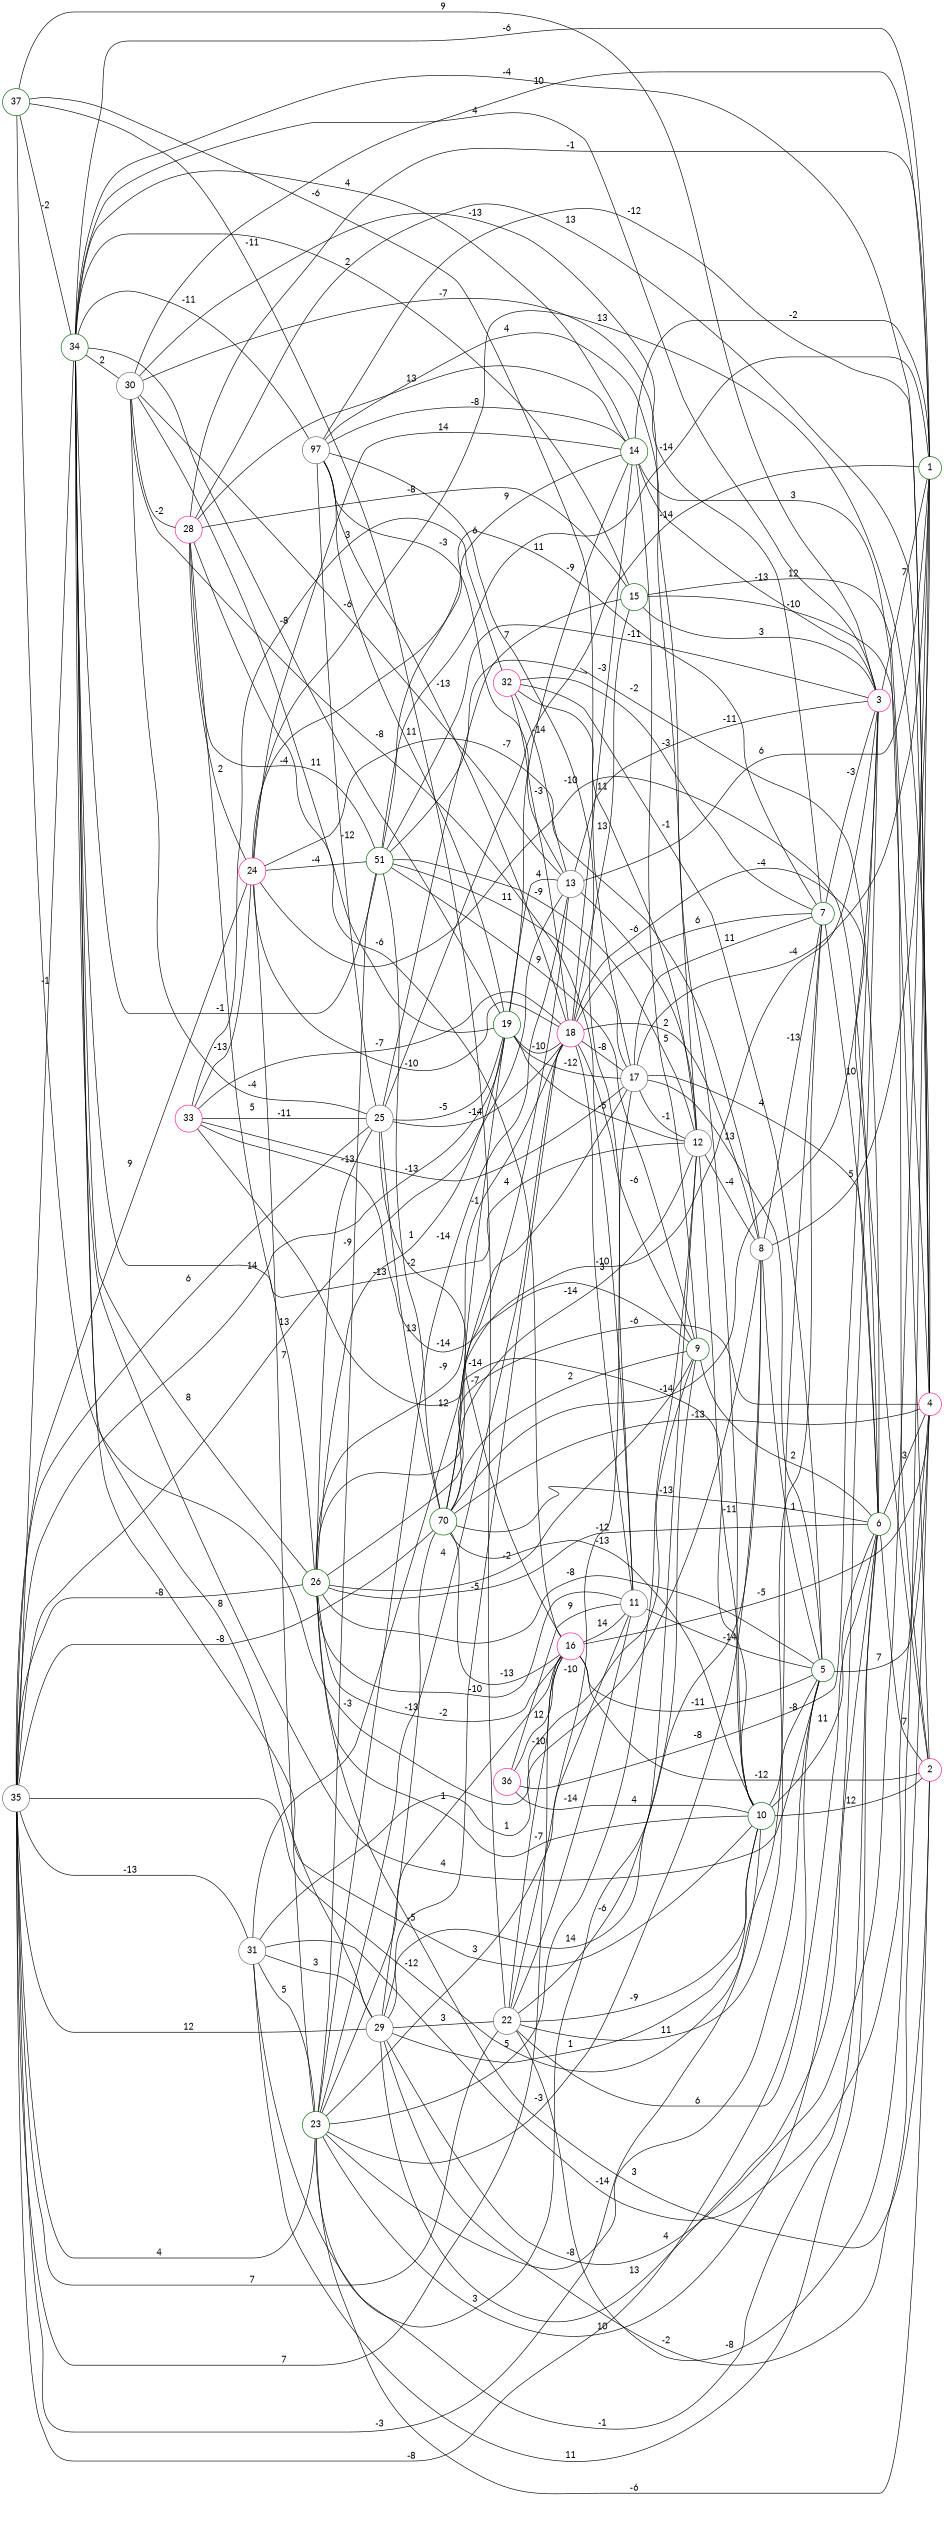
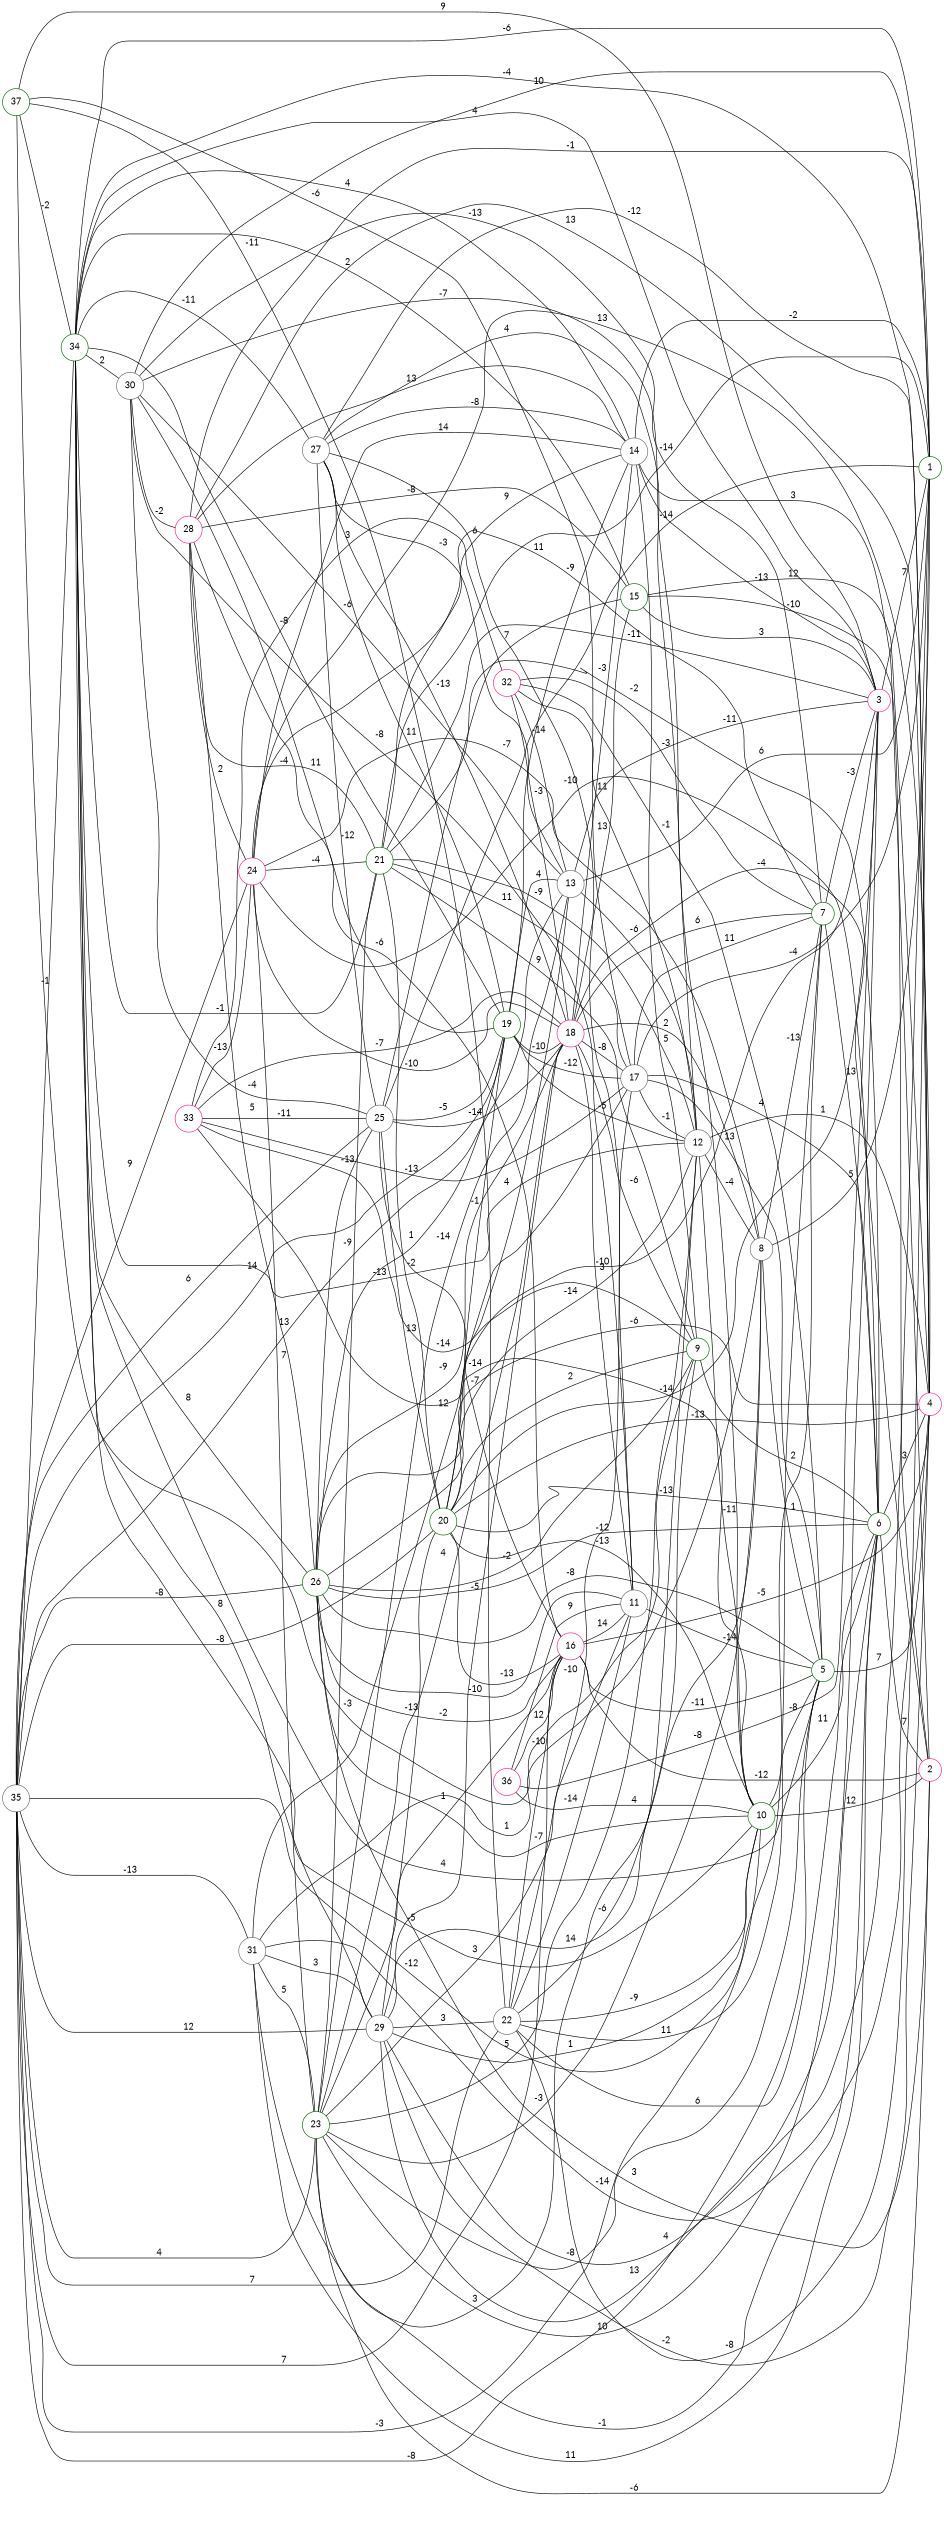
(316, 450) -> (316, 450)
(634, 451) -> (634, 451)
(380, 861) -> (380, 861)
(851, 1072) -> (851, 1072)
none -> (886, 1183)
(443, 1522) -> (443, 1522)
